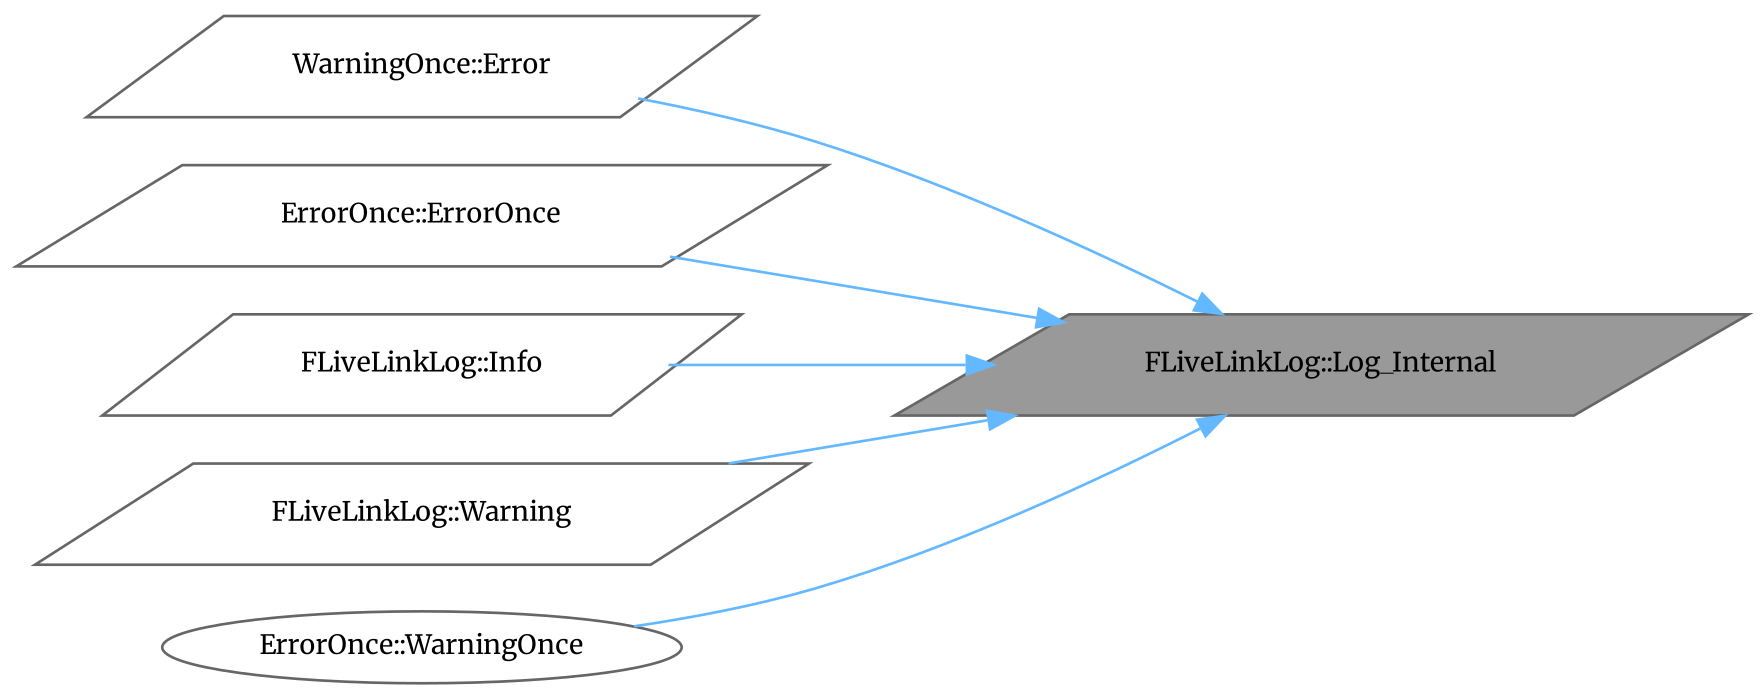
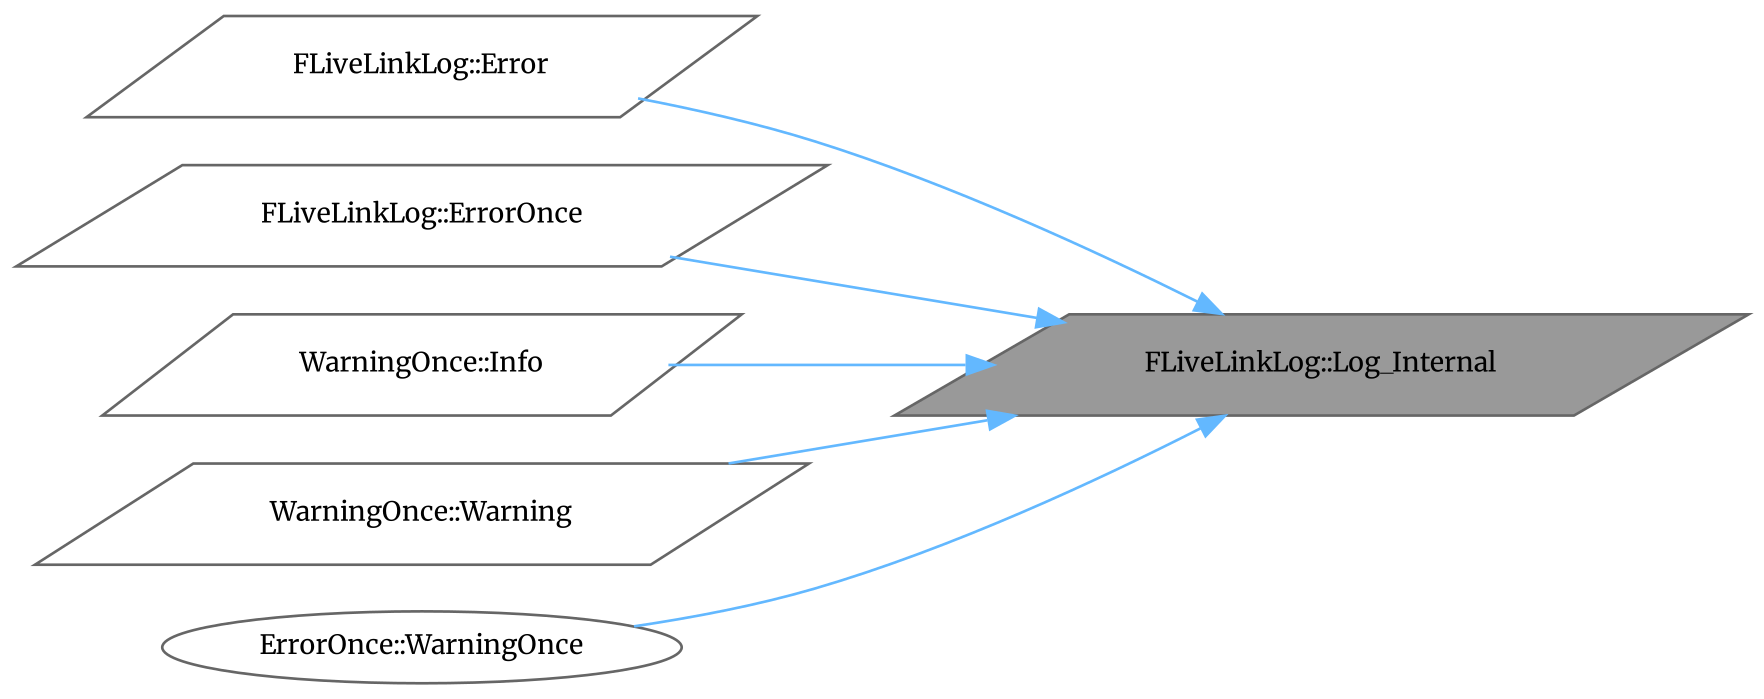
(422, 67) -> (422, 67)
(422, 216) -> (422, 216)
(422, 365) -> (422, 365)
(422, 514) -> (422, 514)
